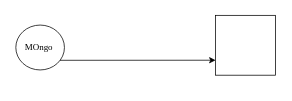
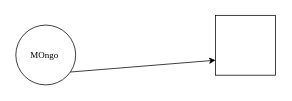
(40, 48) -> (45, 55)
